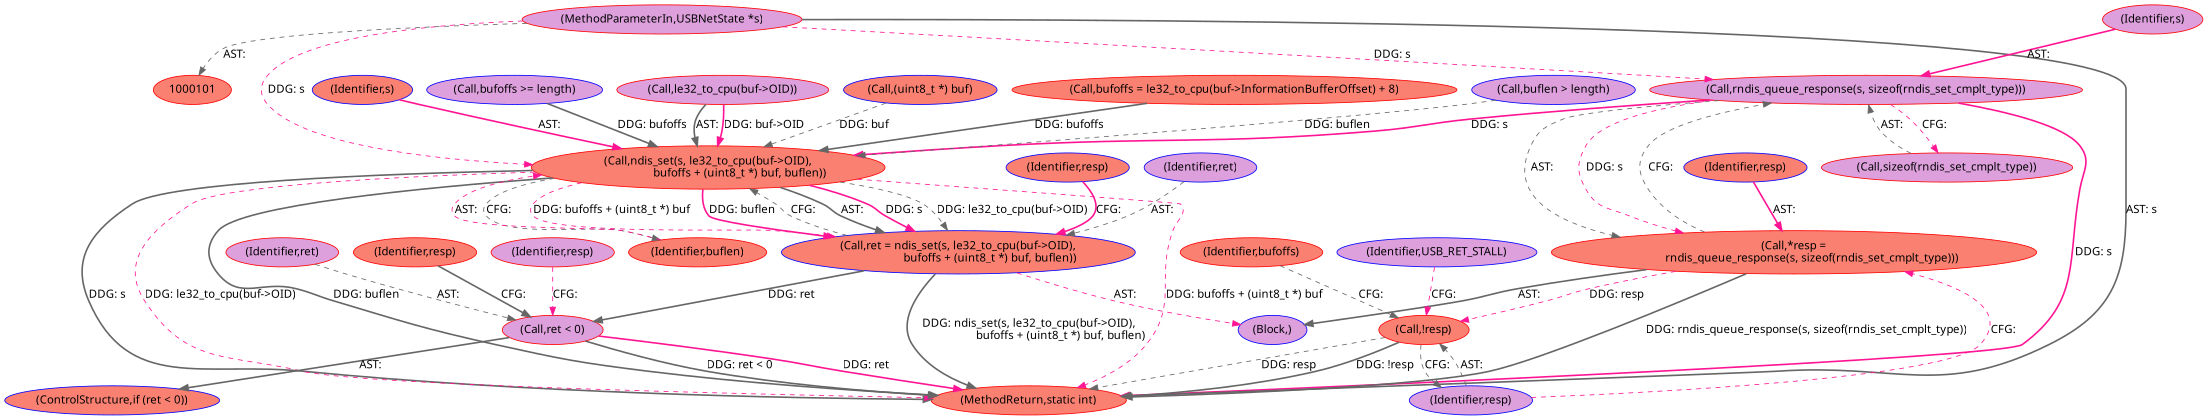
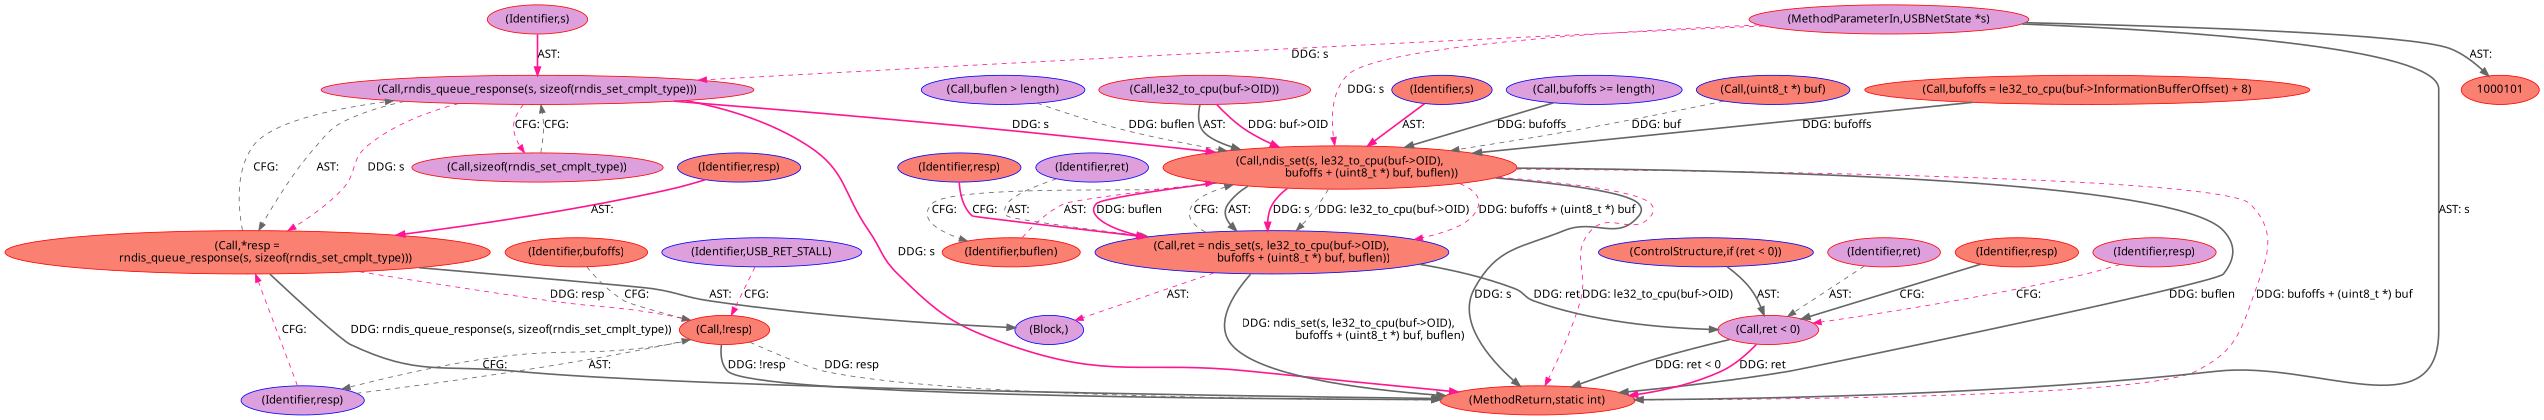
(360, 31) -> (2258, 30)
(1894, 125) -> (558, 125)
(349, 363) -> (1747, 285)
